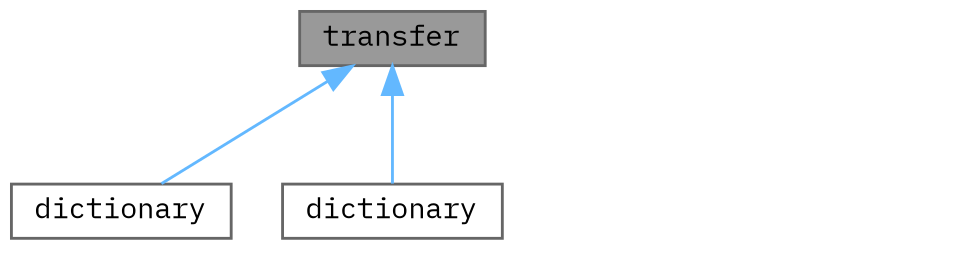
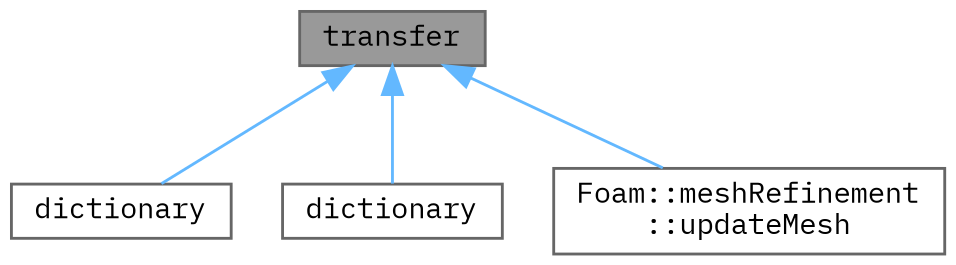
none -> (749, 211)
